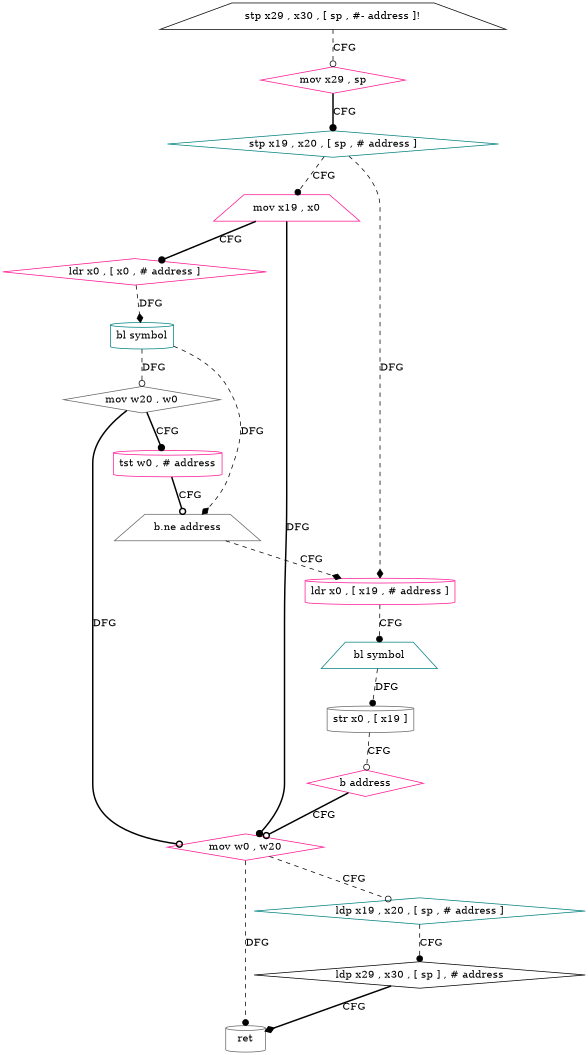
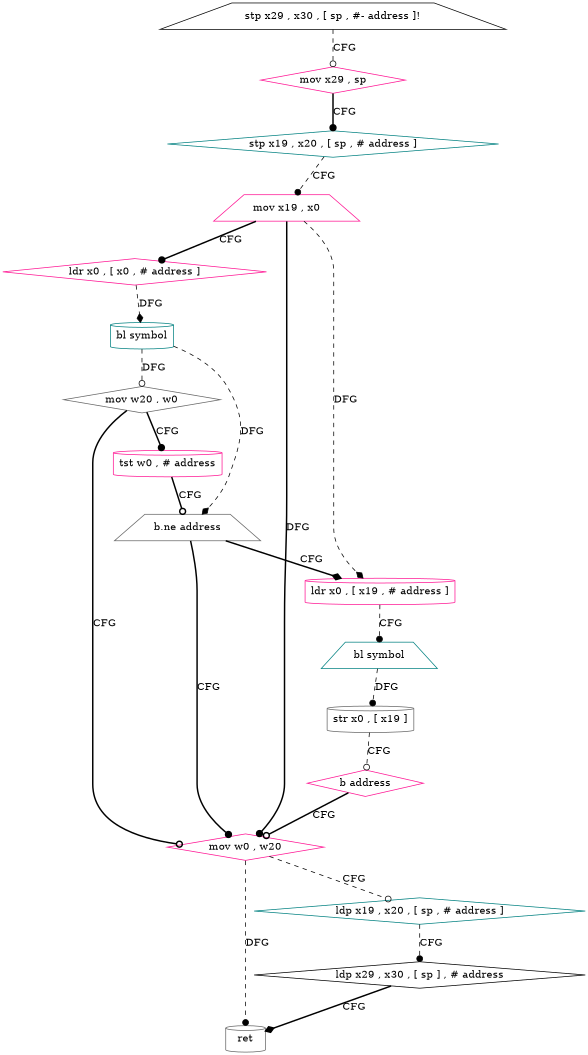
(380, 357) -> (334, 395)
(279, 558) -> (279, 558)
(105, 623) -> (105, 623)
none -> (197, 691)
